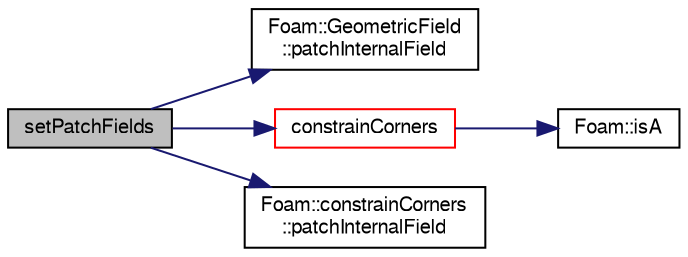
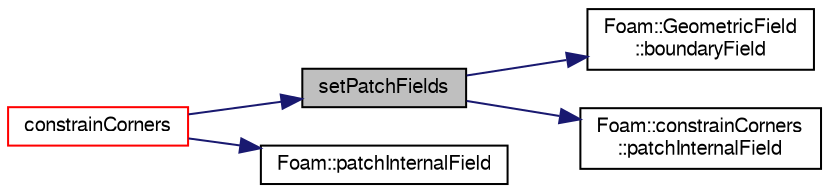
(365, 39) -> (701, 39)
(213, 128) -> (235, 108)
(619, 128) -> (384, 165)
